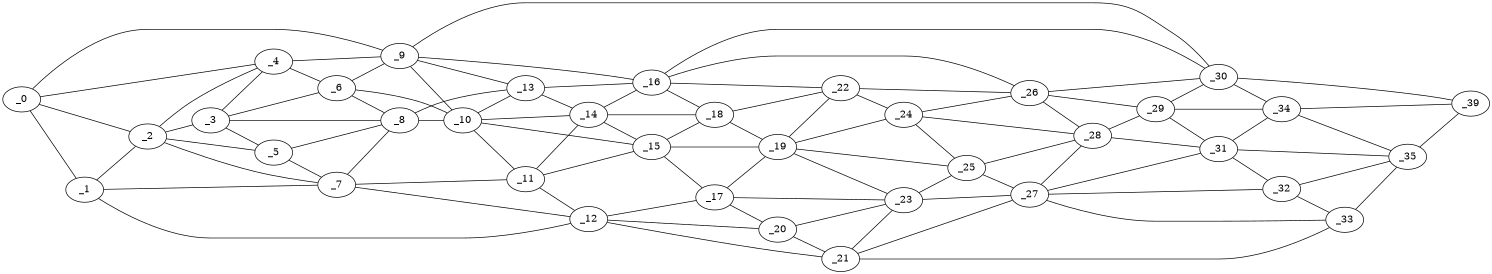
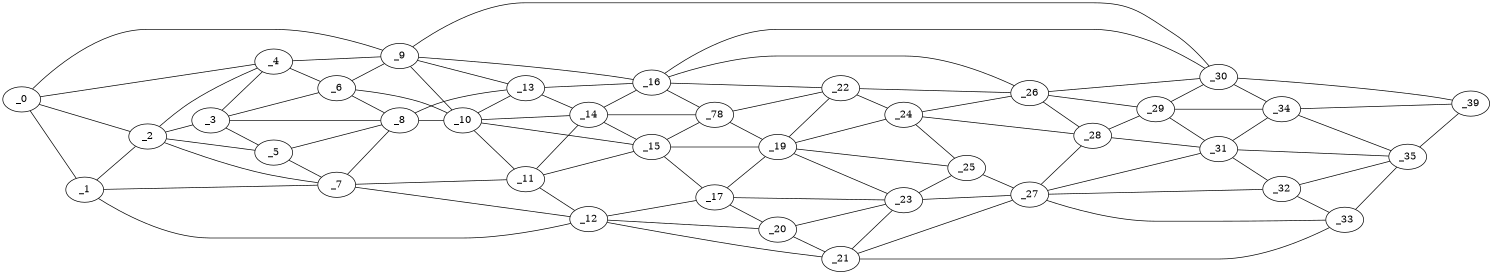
(715, 115) -> (715, 115)
(1030, 152) -> none
